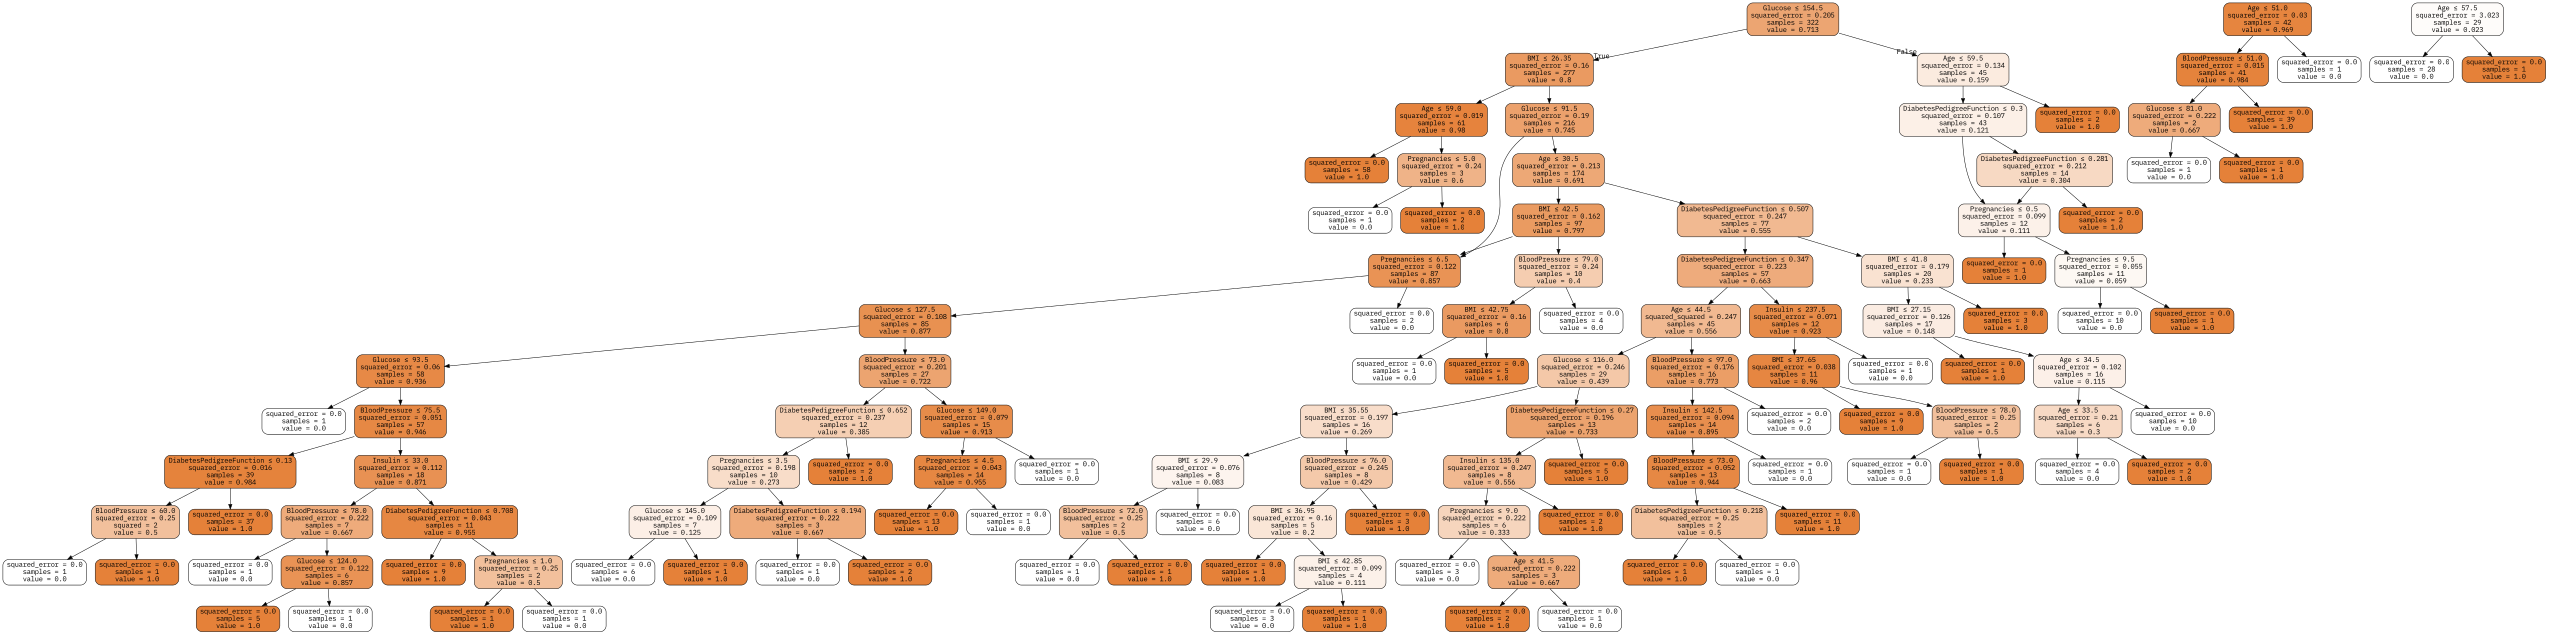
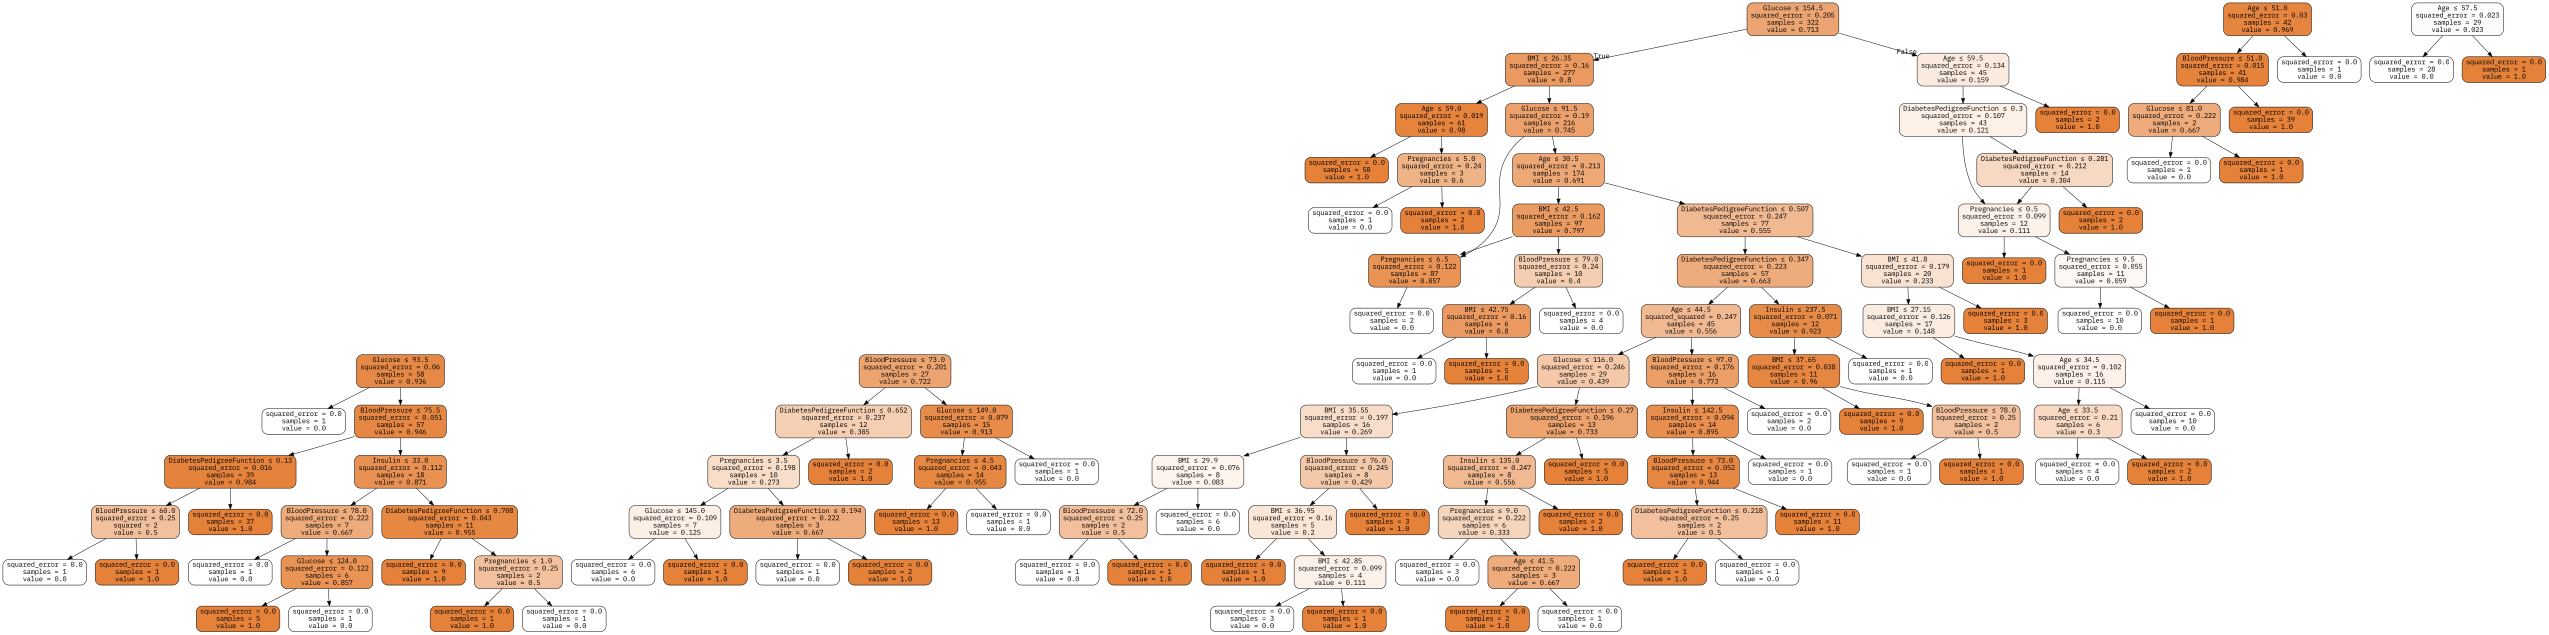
(2458, 15) -> (2458, 15)
(905, 321) -> none
